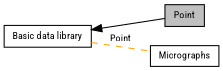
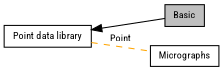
(185, 16) -> (185, 16)
(48, 36) -> (48, 36)
